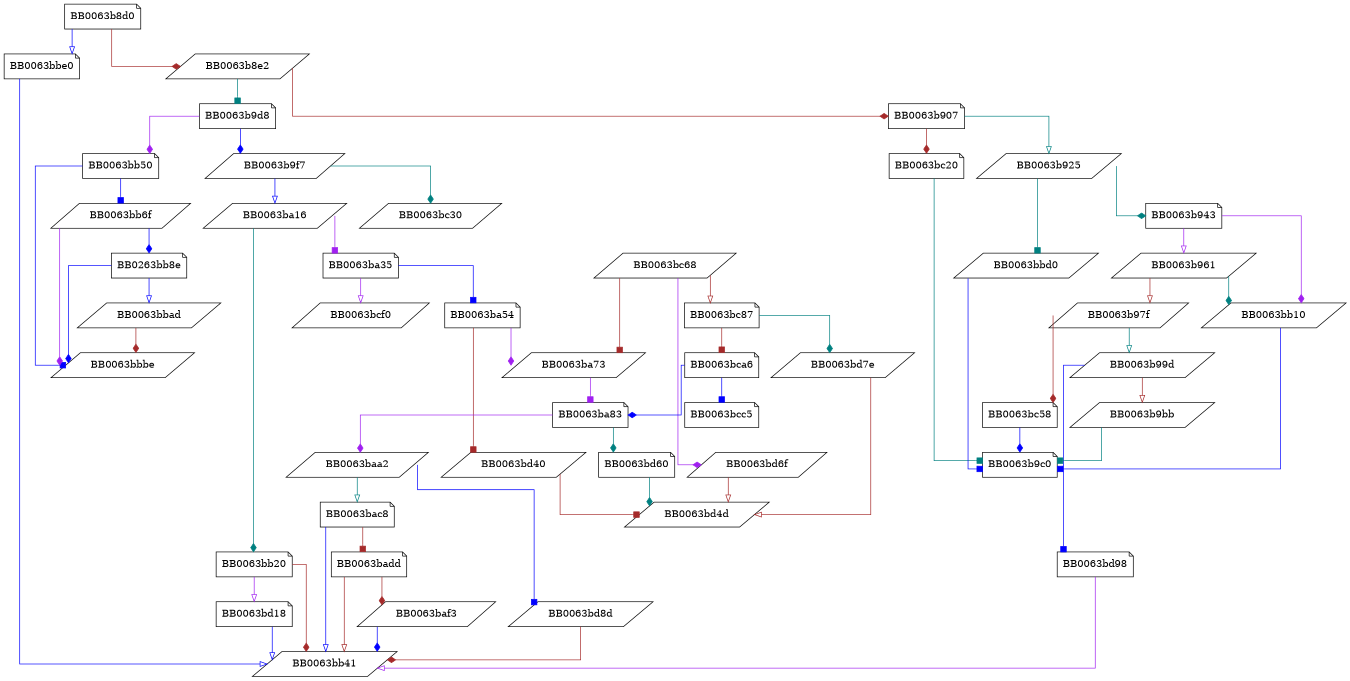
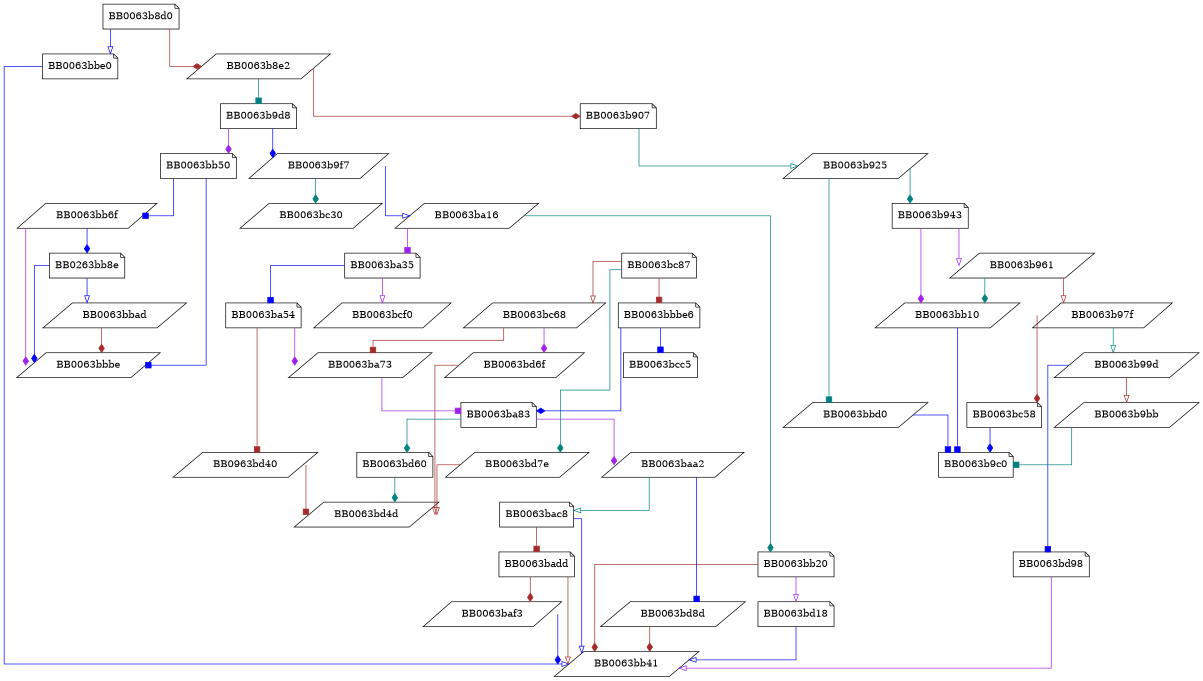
(926, 166) -> none
(710, 286) -> (593, 264)
(722, 365) -> (659, 315)
(514, 465) -> (245, 465)
